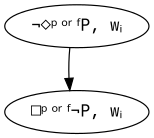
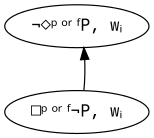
(69, 63) -> (85, 75)
